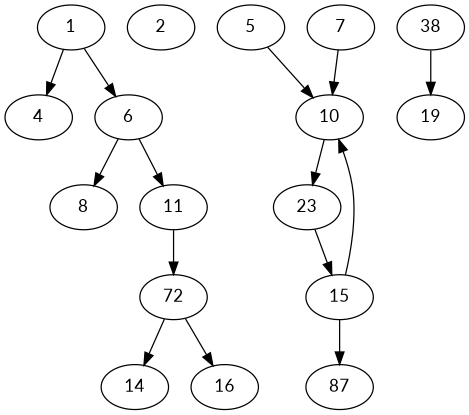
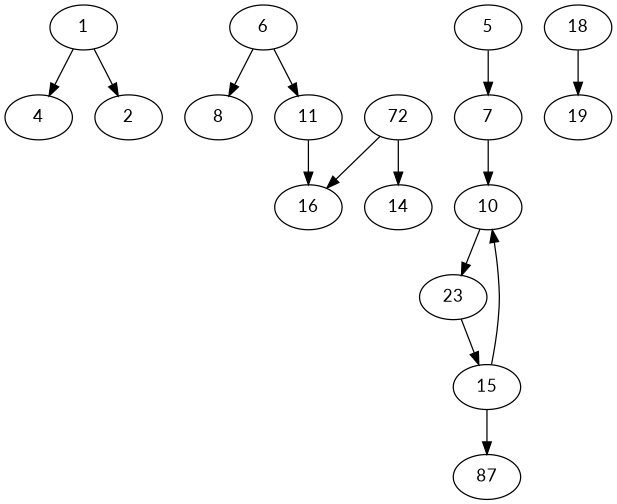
(431, 27) -> (578, 27)
(96, 67) -> (103, 67)
(286, 68) -> (488, 66)
(174, 246) -> (308, 156)
